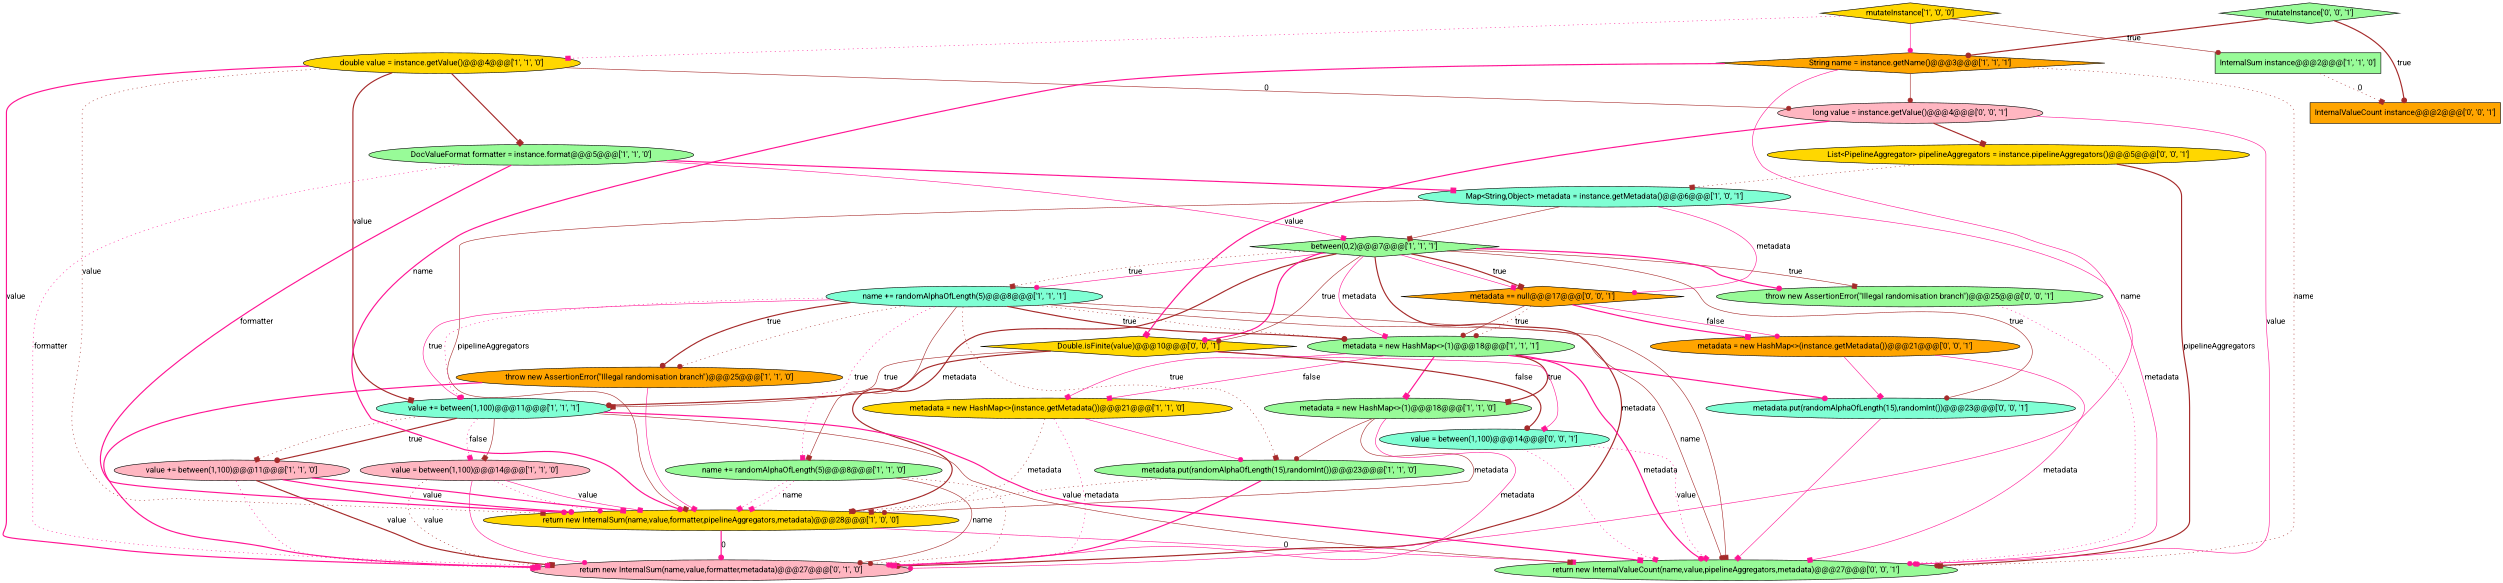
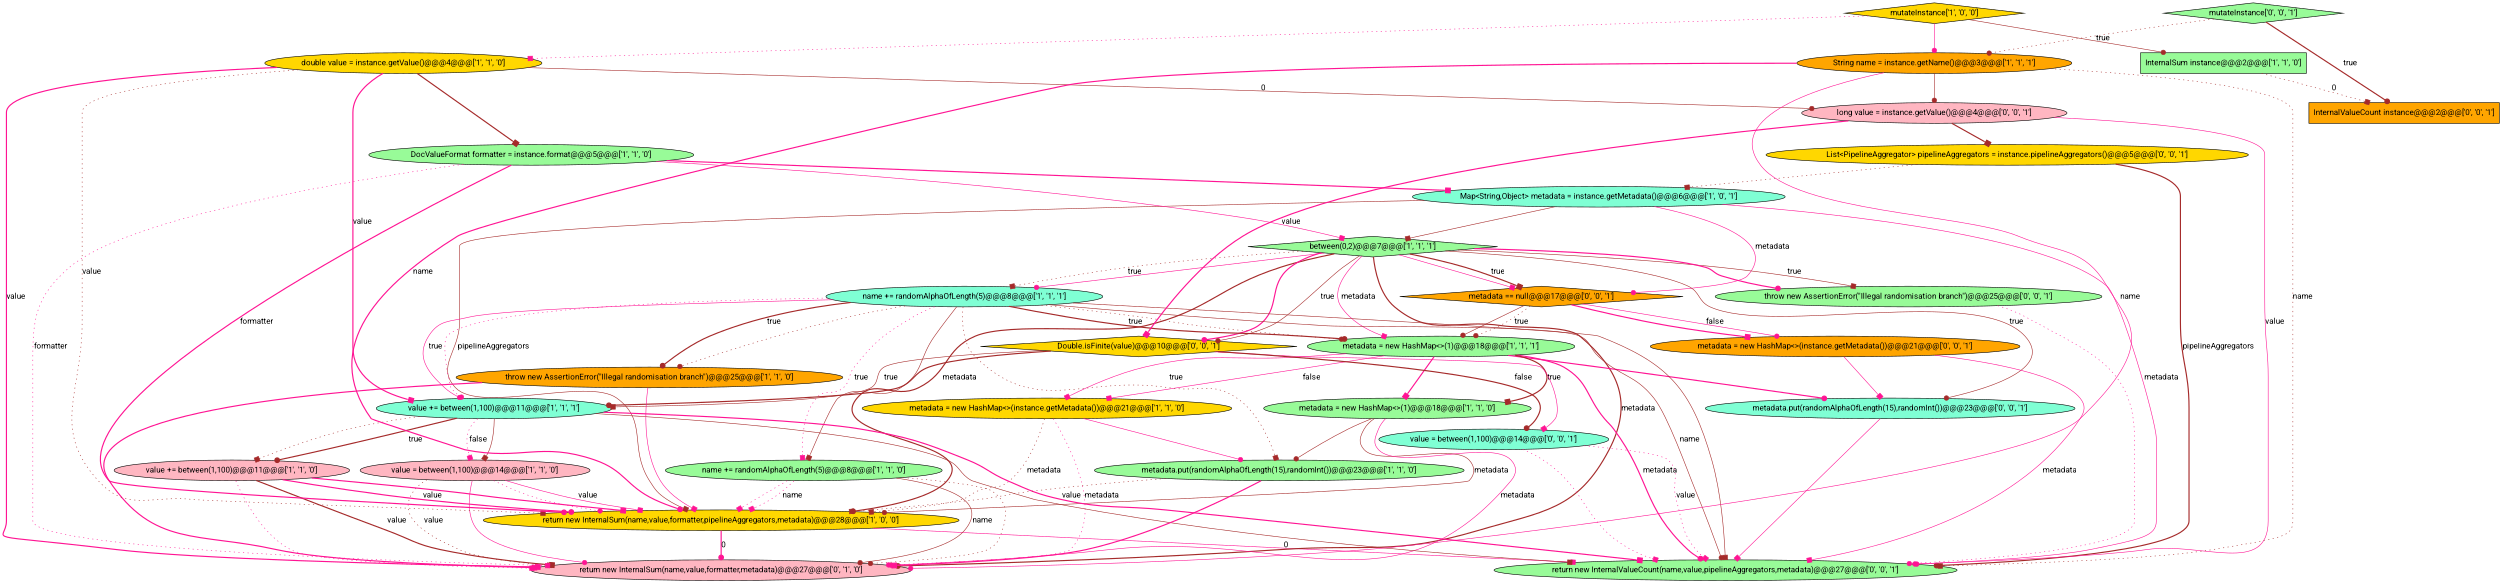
(2127, 36) -> (2103, 35)
(1910, 63) -> (1934, 63)
(353, 241) -> (353, 245)
